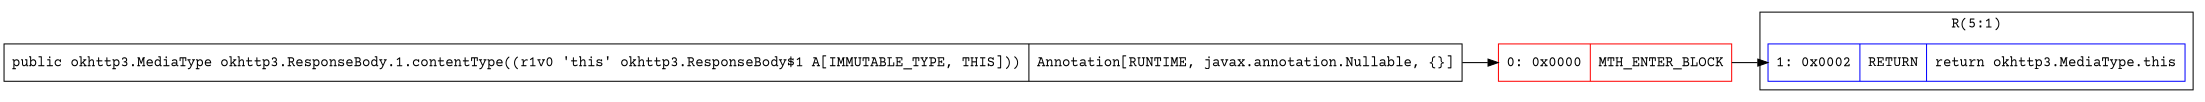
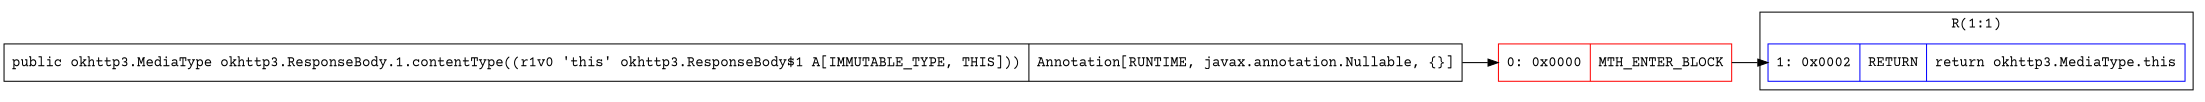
(1977, 24) -> (1977, 24)
